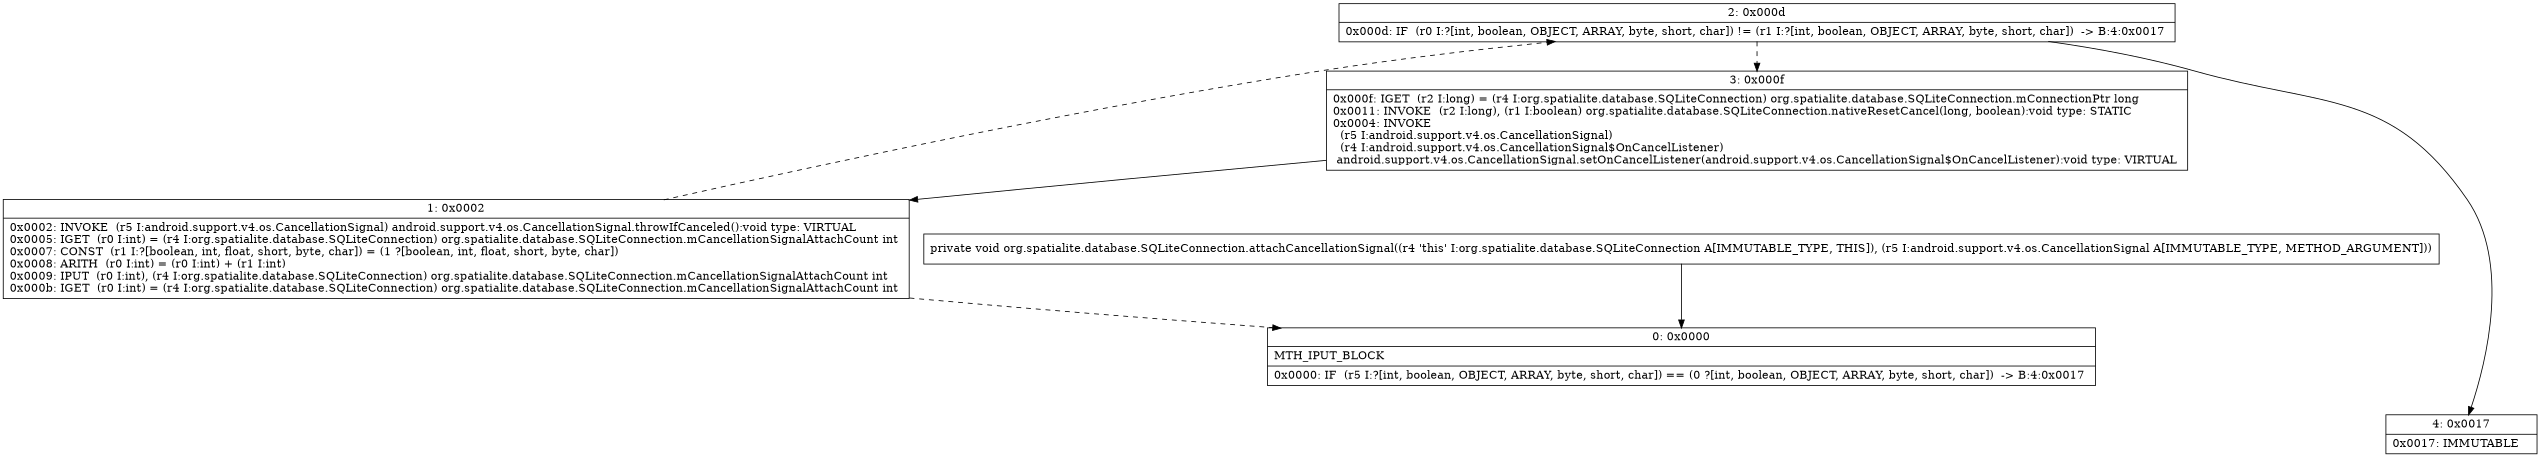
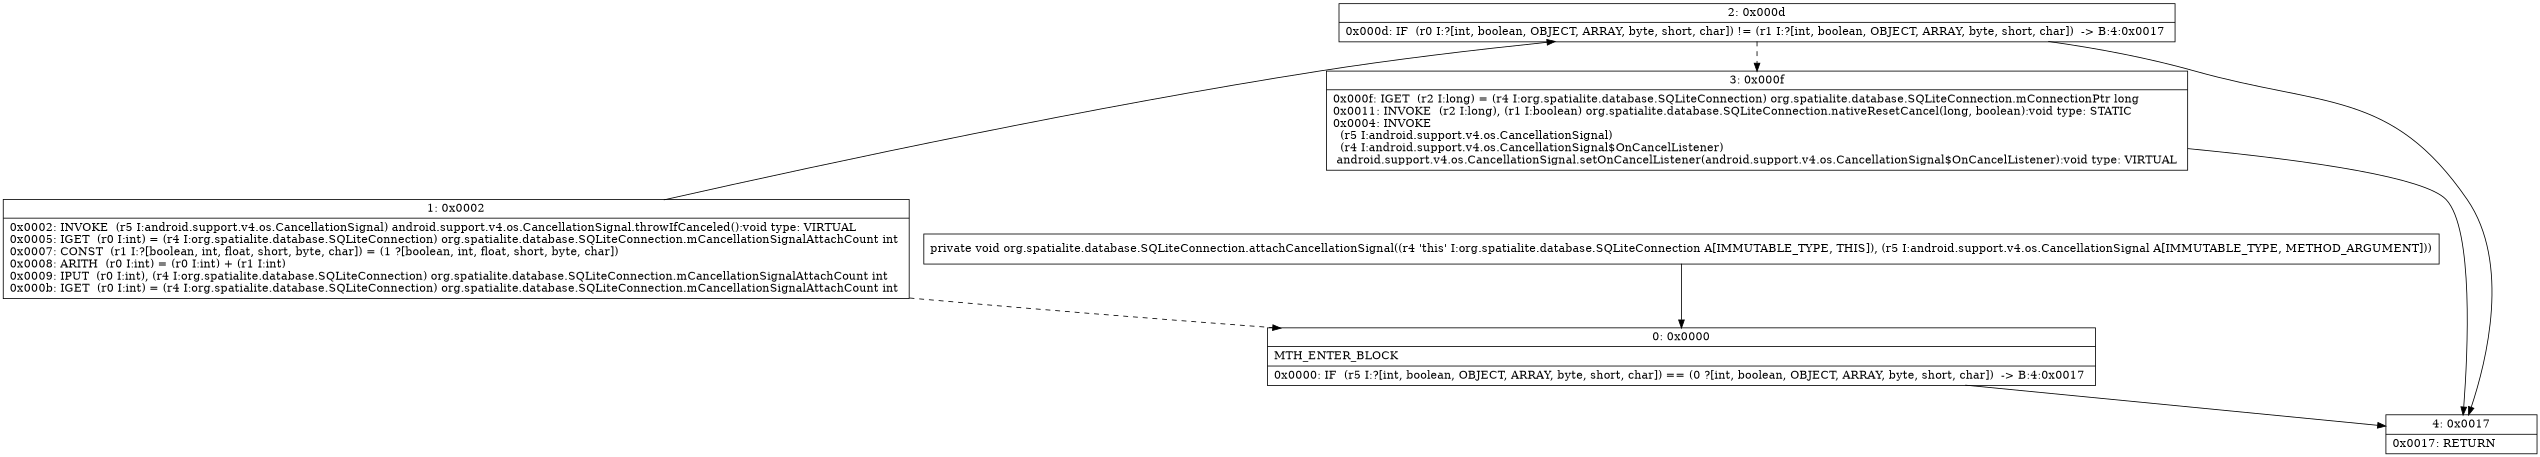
(1103, 109) -> (1103, 109)
(1122, 179) -> (2422, 187)
(1329, 356) -> (1337, 356)
none -> (2171, 405)
(2461, 444) -> (2450, 444)
